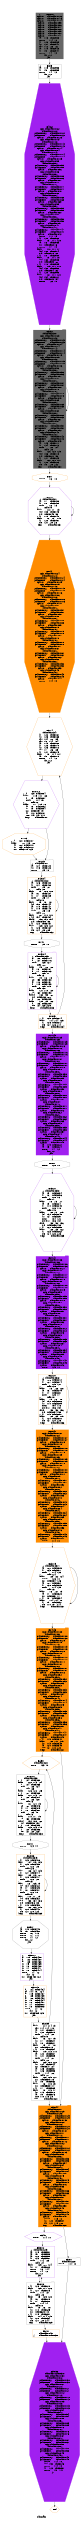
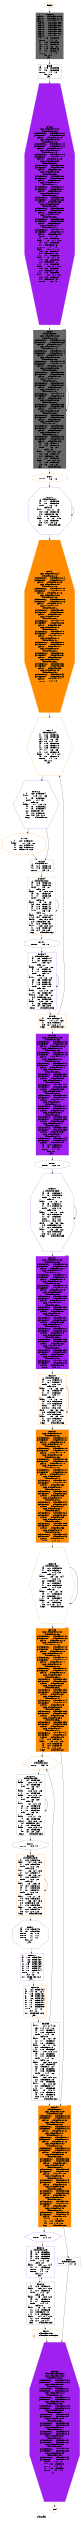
none -> (50, 5)
